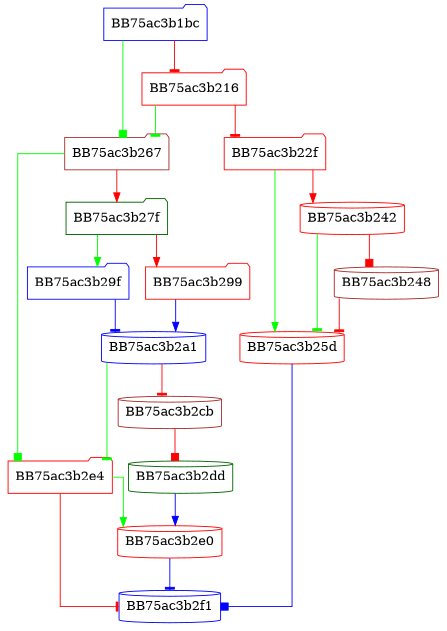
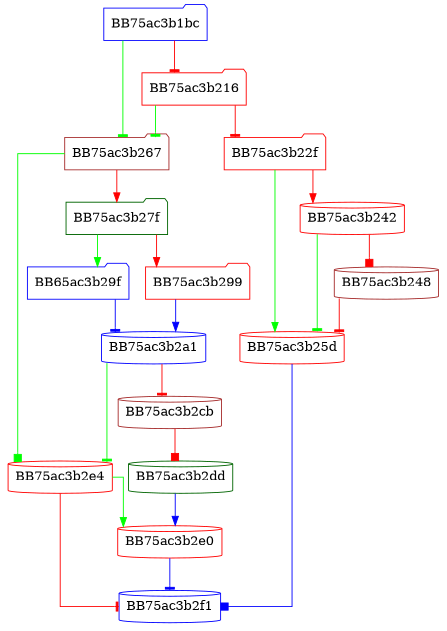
(123, 85) -> (123, 87)
(78, 283) -> (78, 283)
(60, 477) -> (60, 477)
